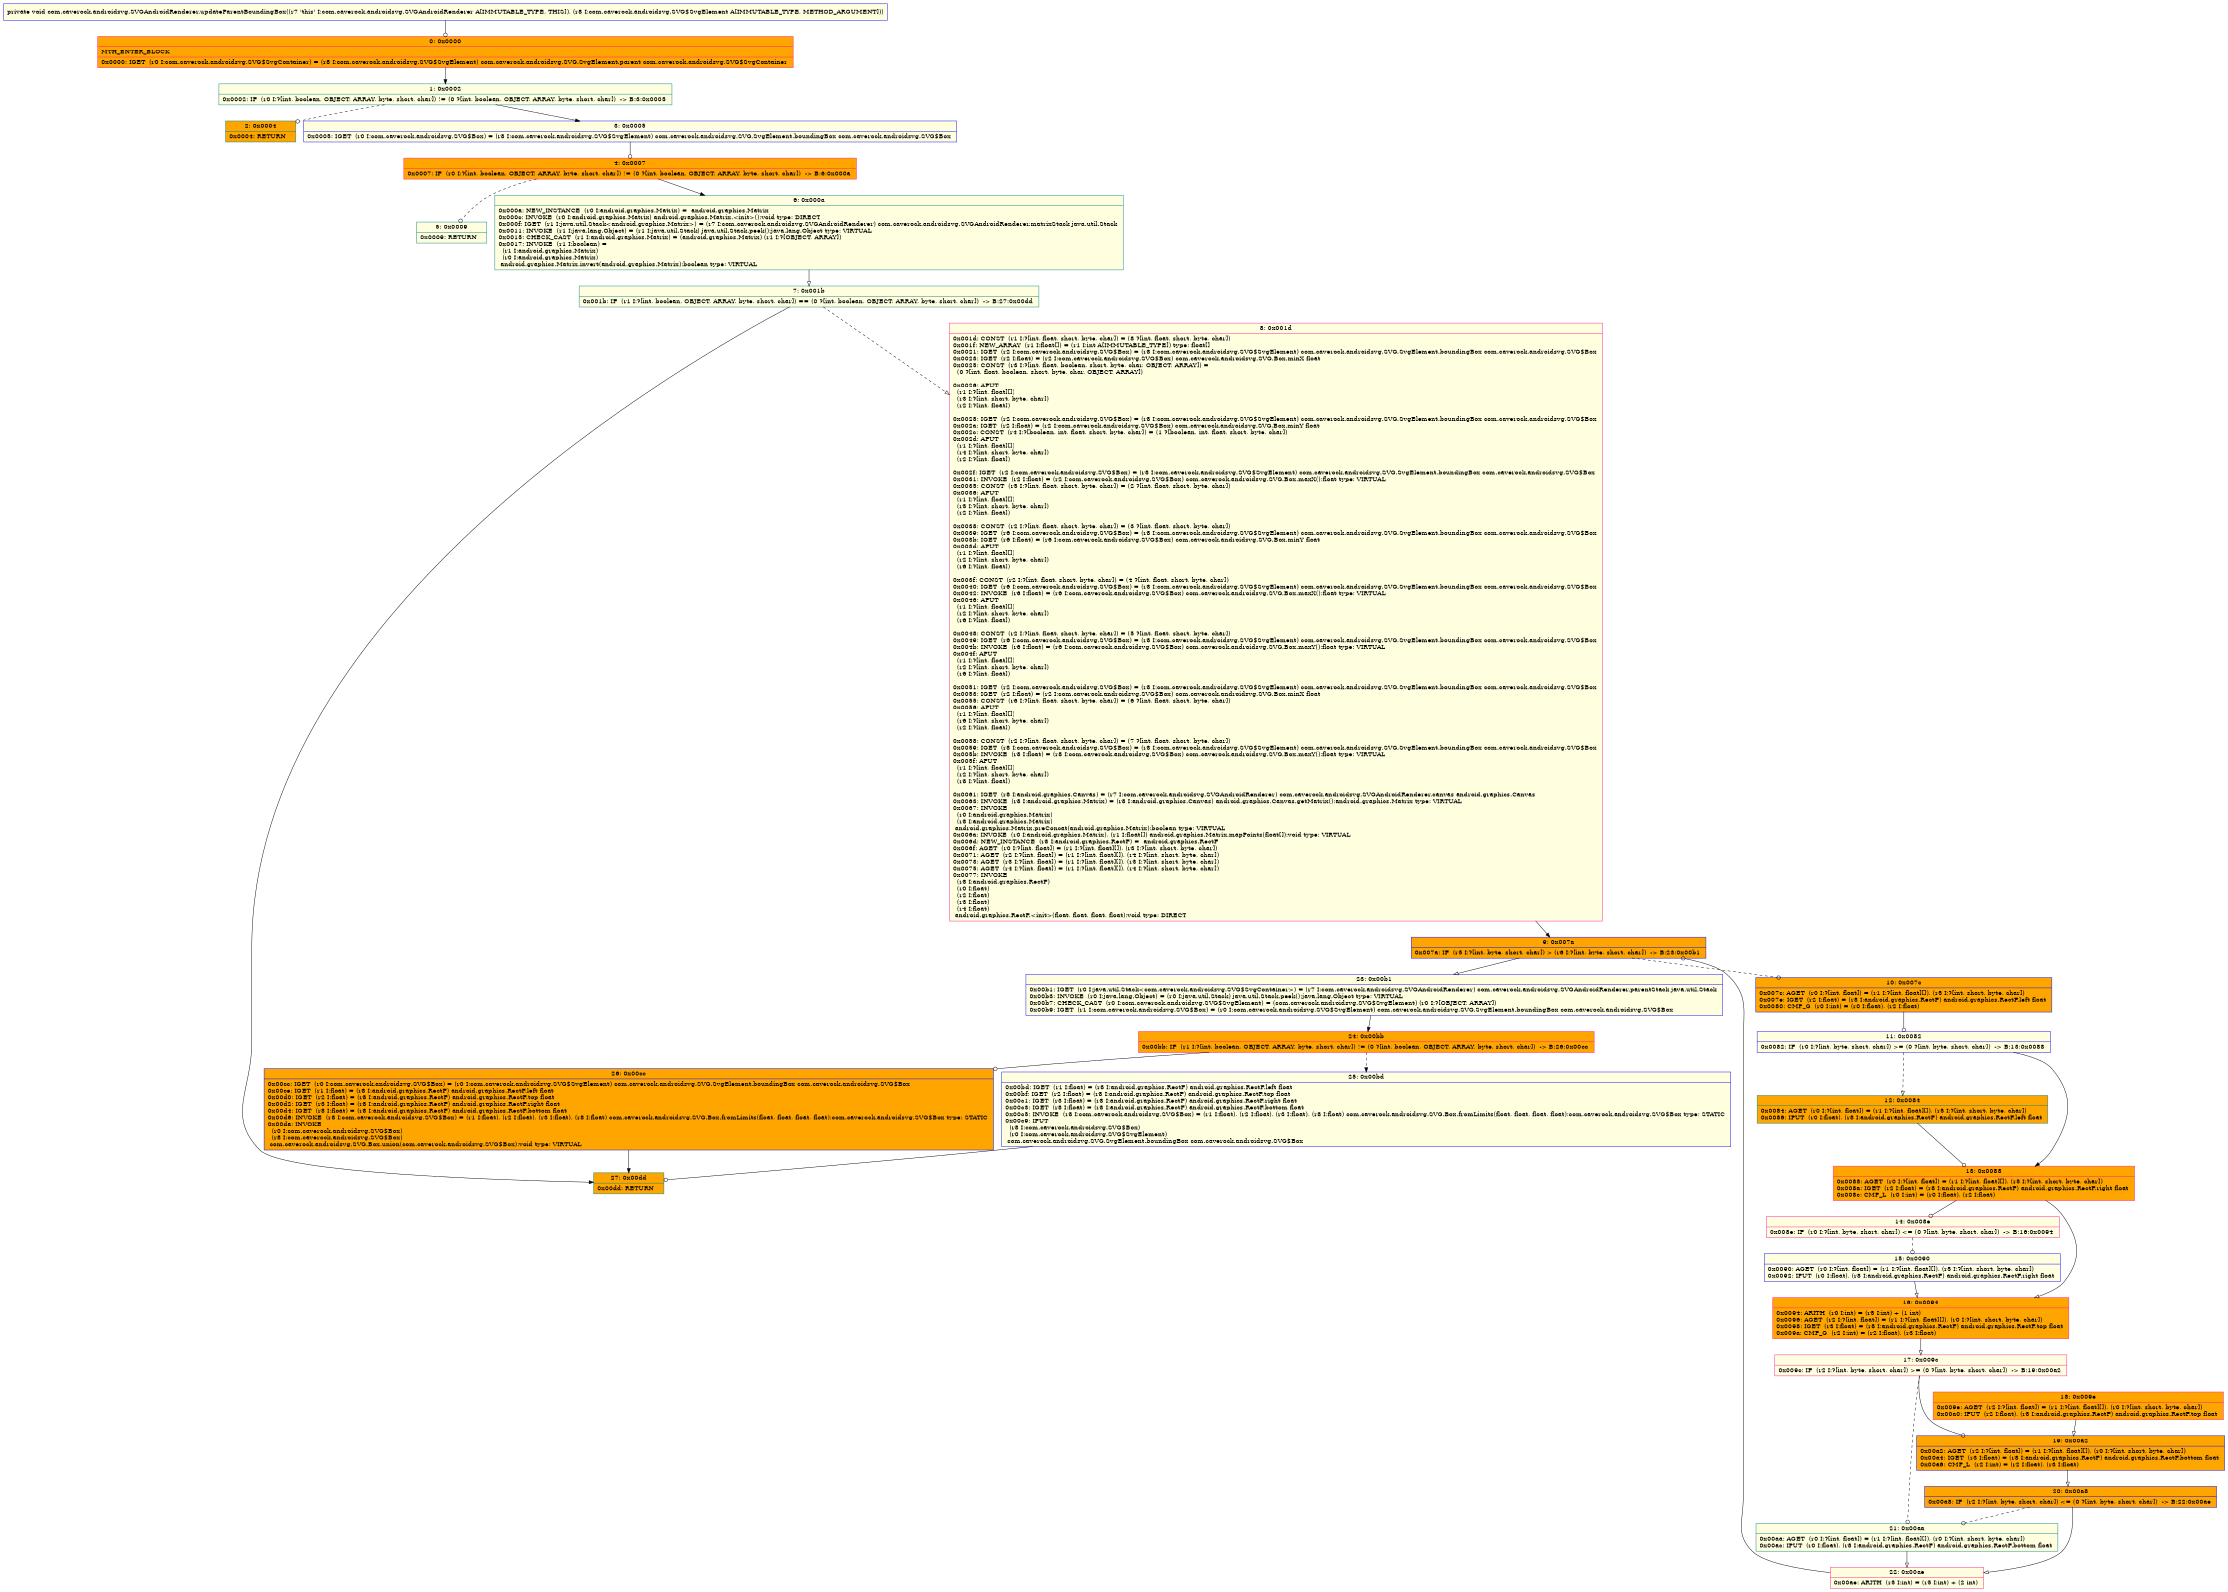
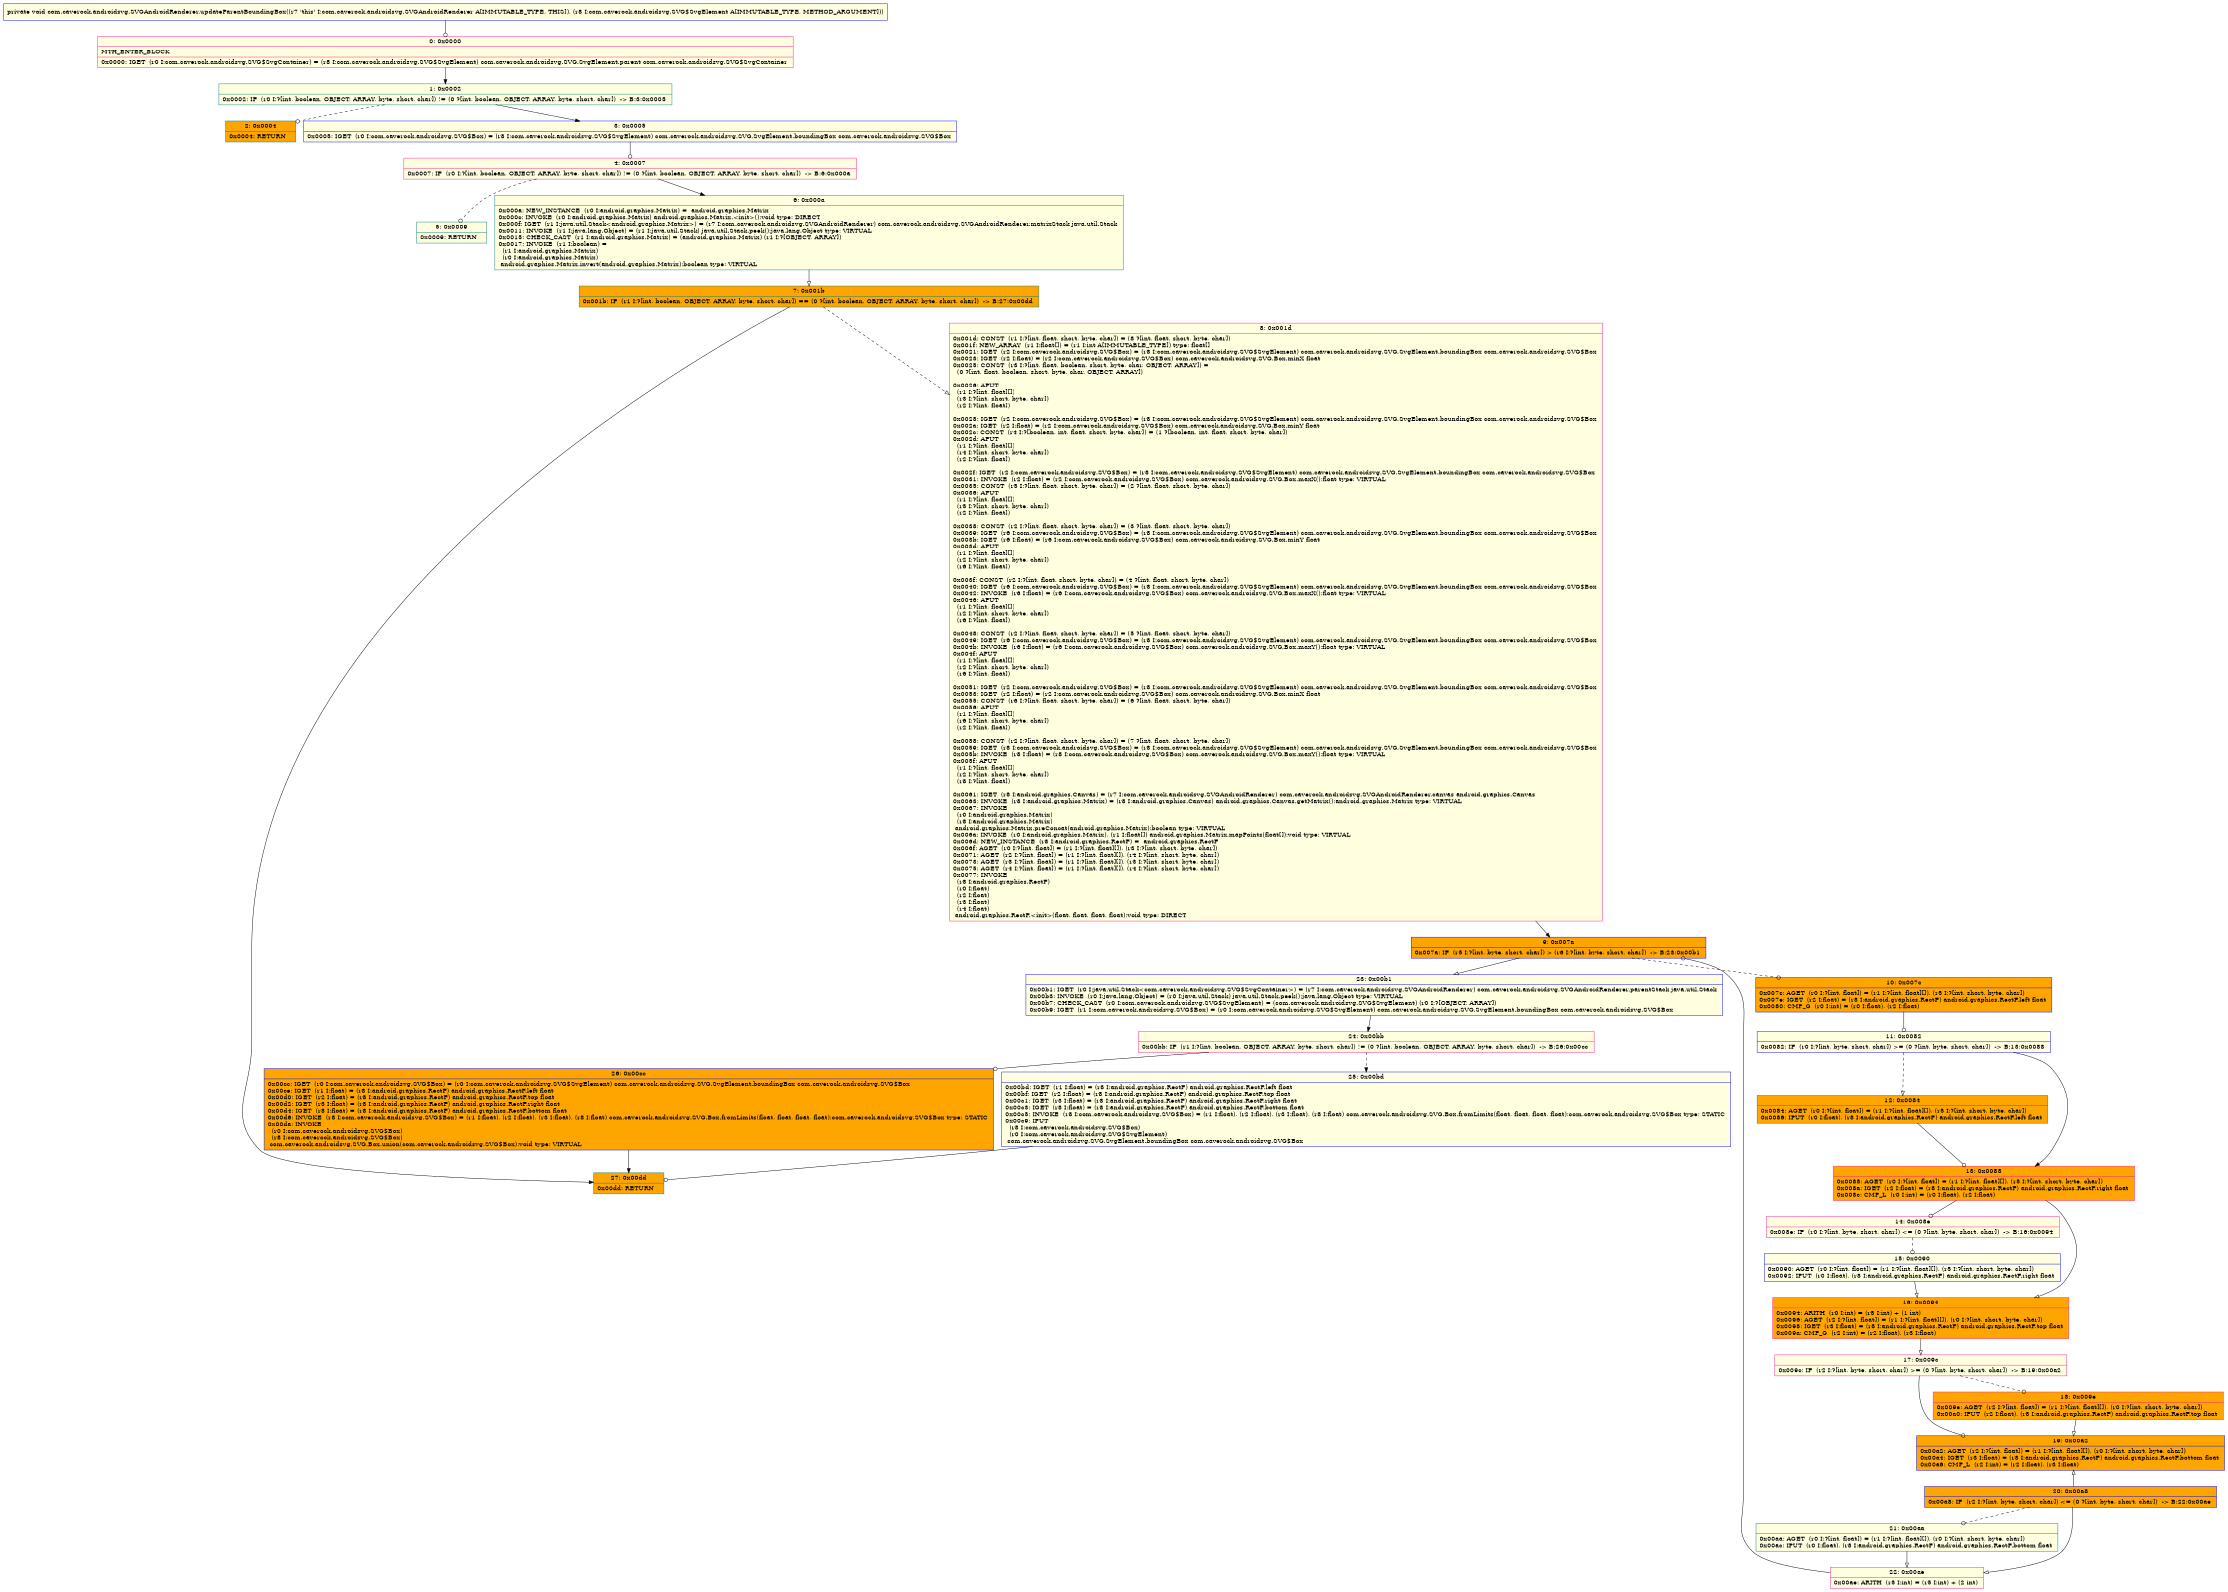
(445, 52) -> (445, 52)
(630, 169) -> (630, 169)
(809, 297) -> (809, 297)
(1366, 1042) -> (1366, 1042)
(1912, 1448) -> (1991, 1383)
(2068, 1476) -> (2074, 1481)
